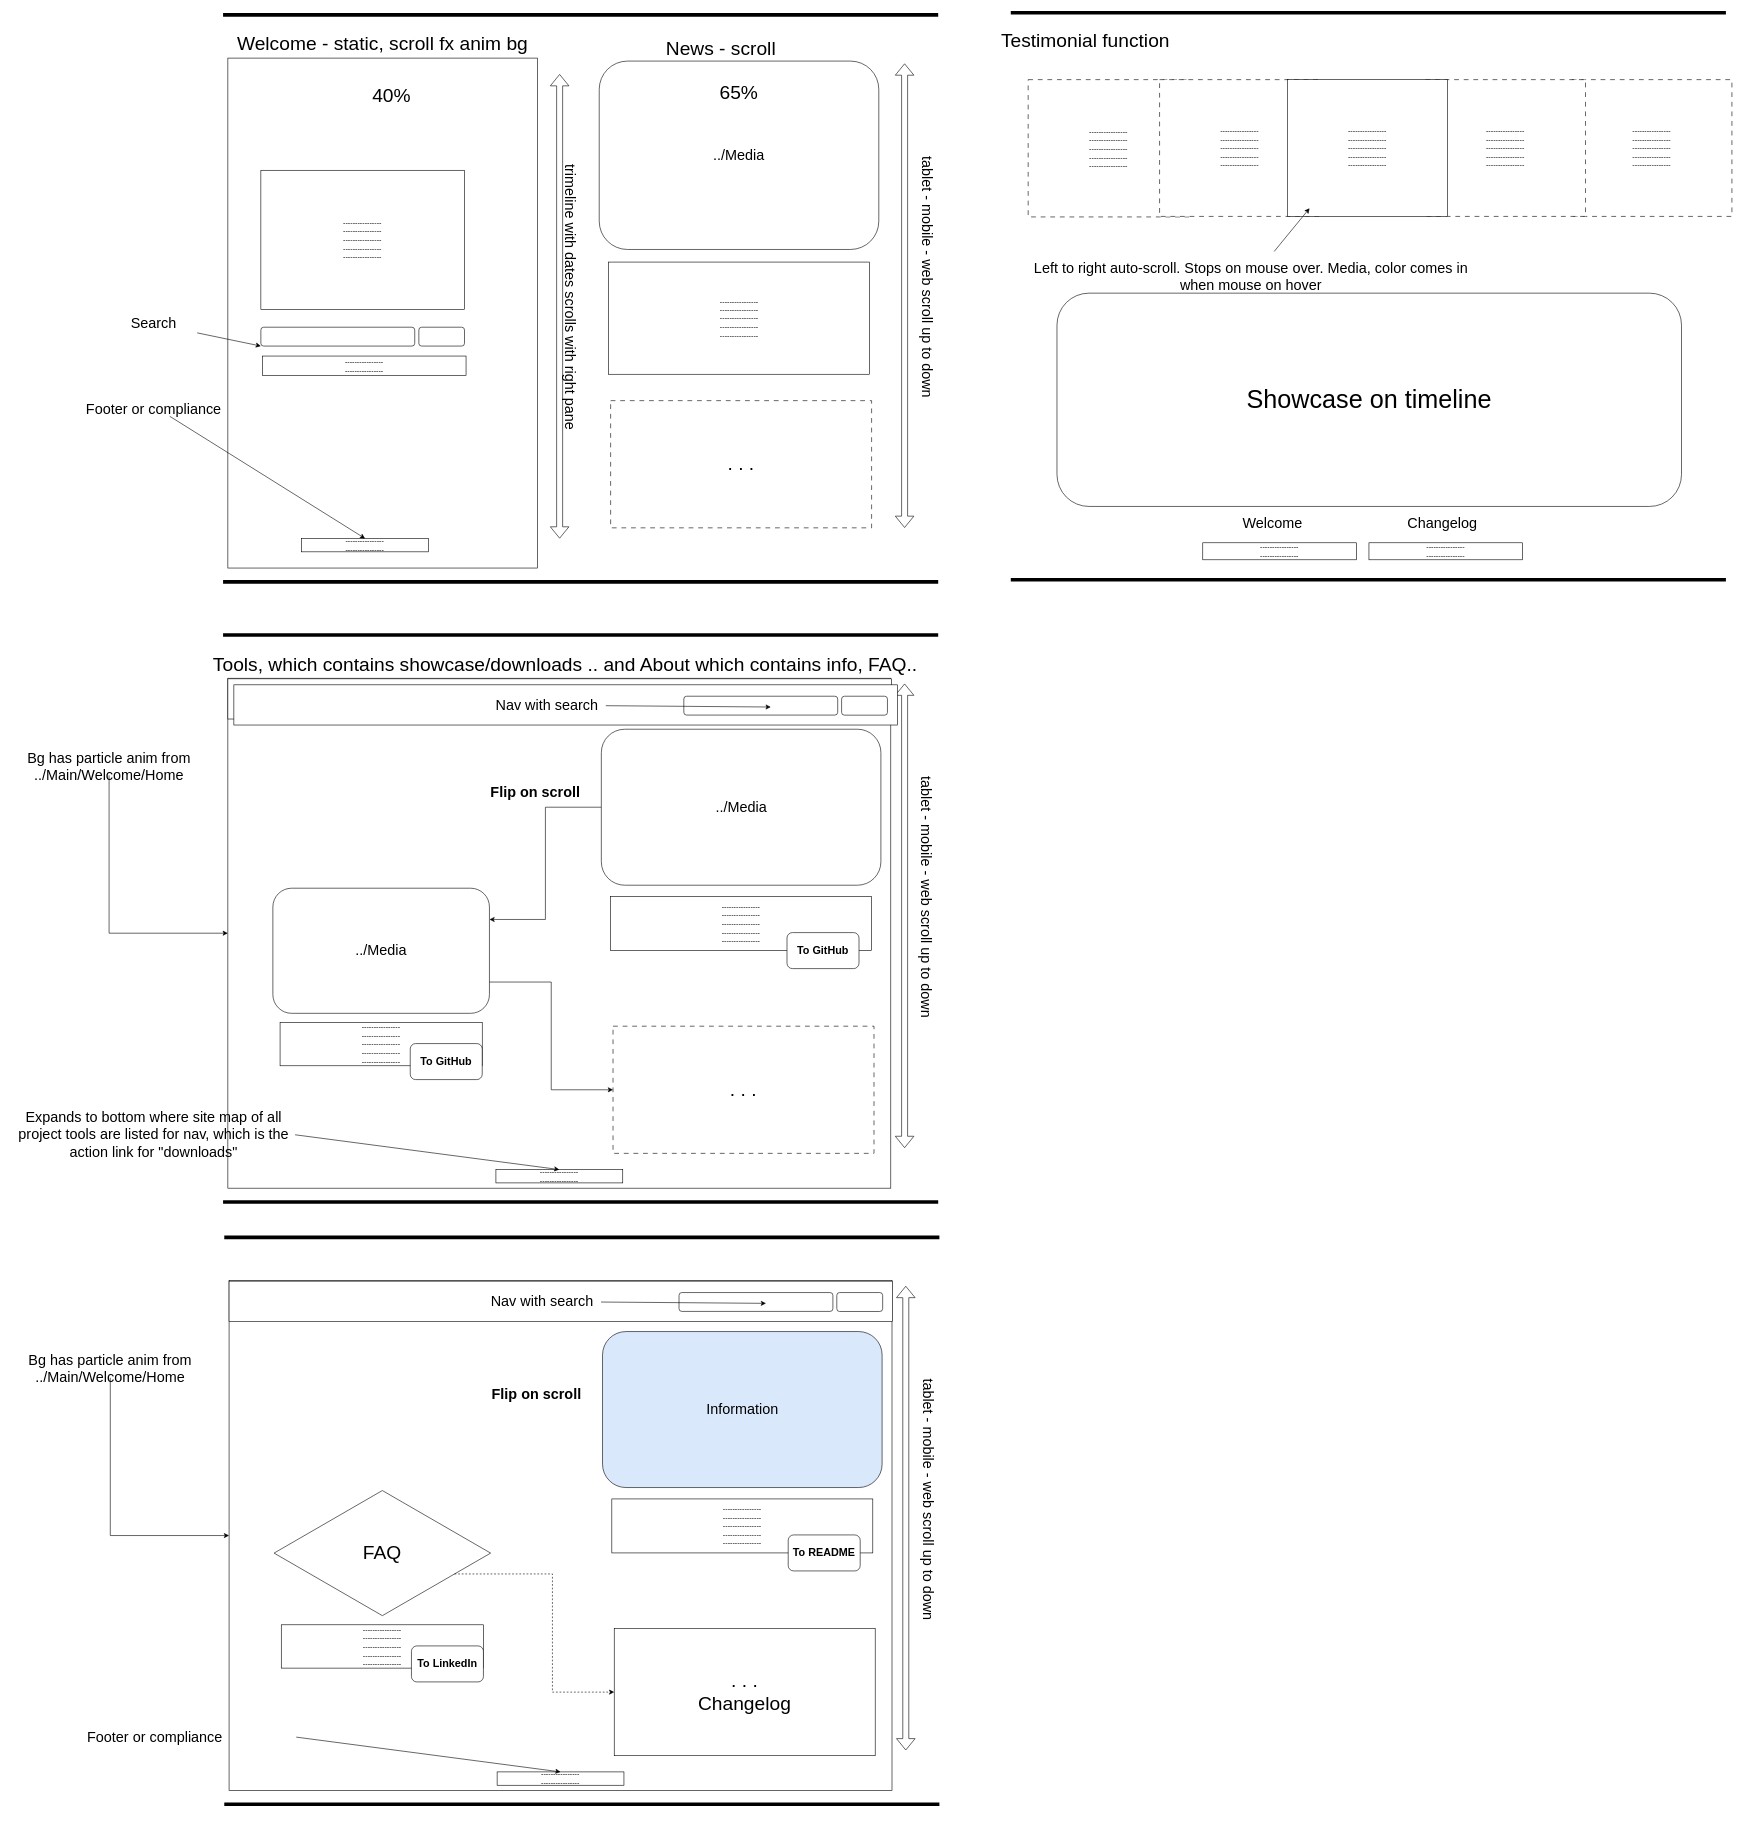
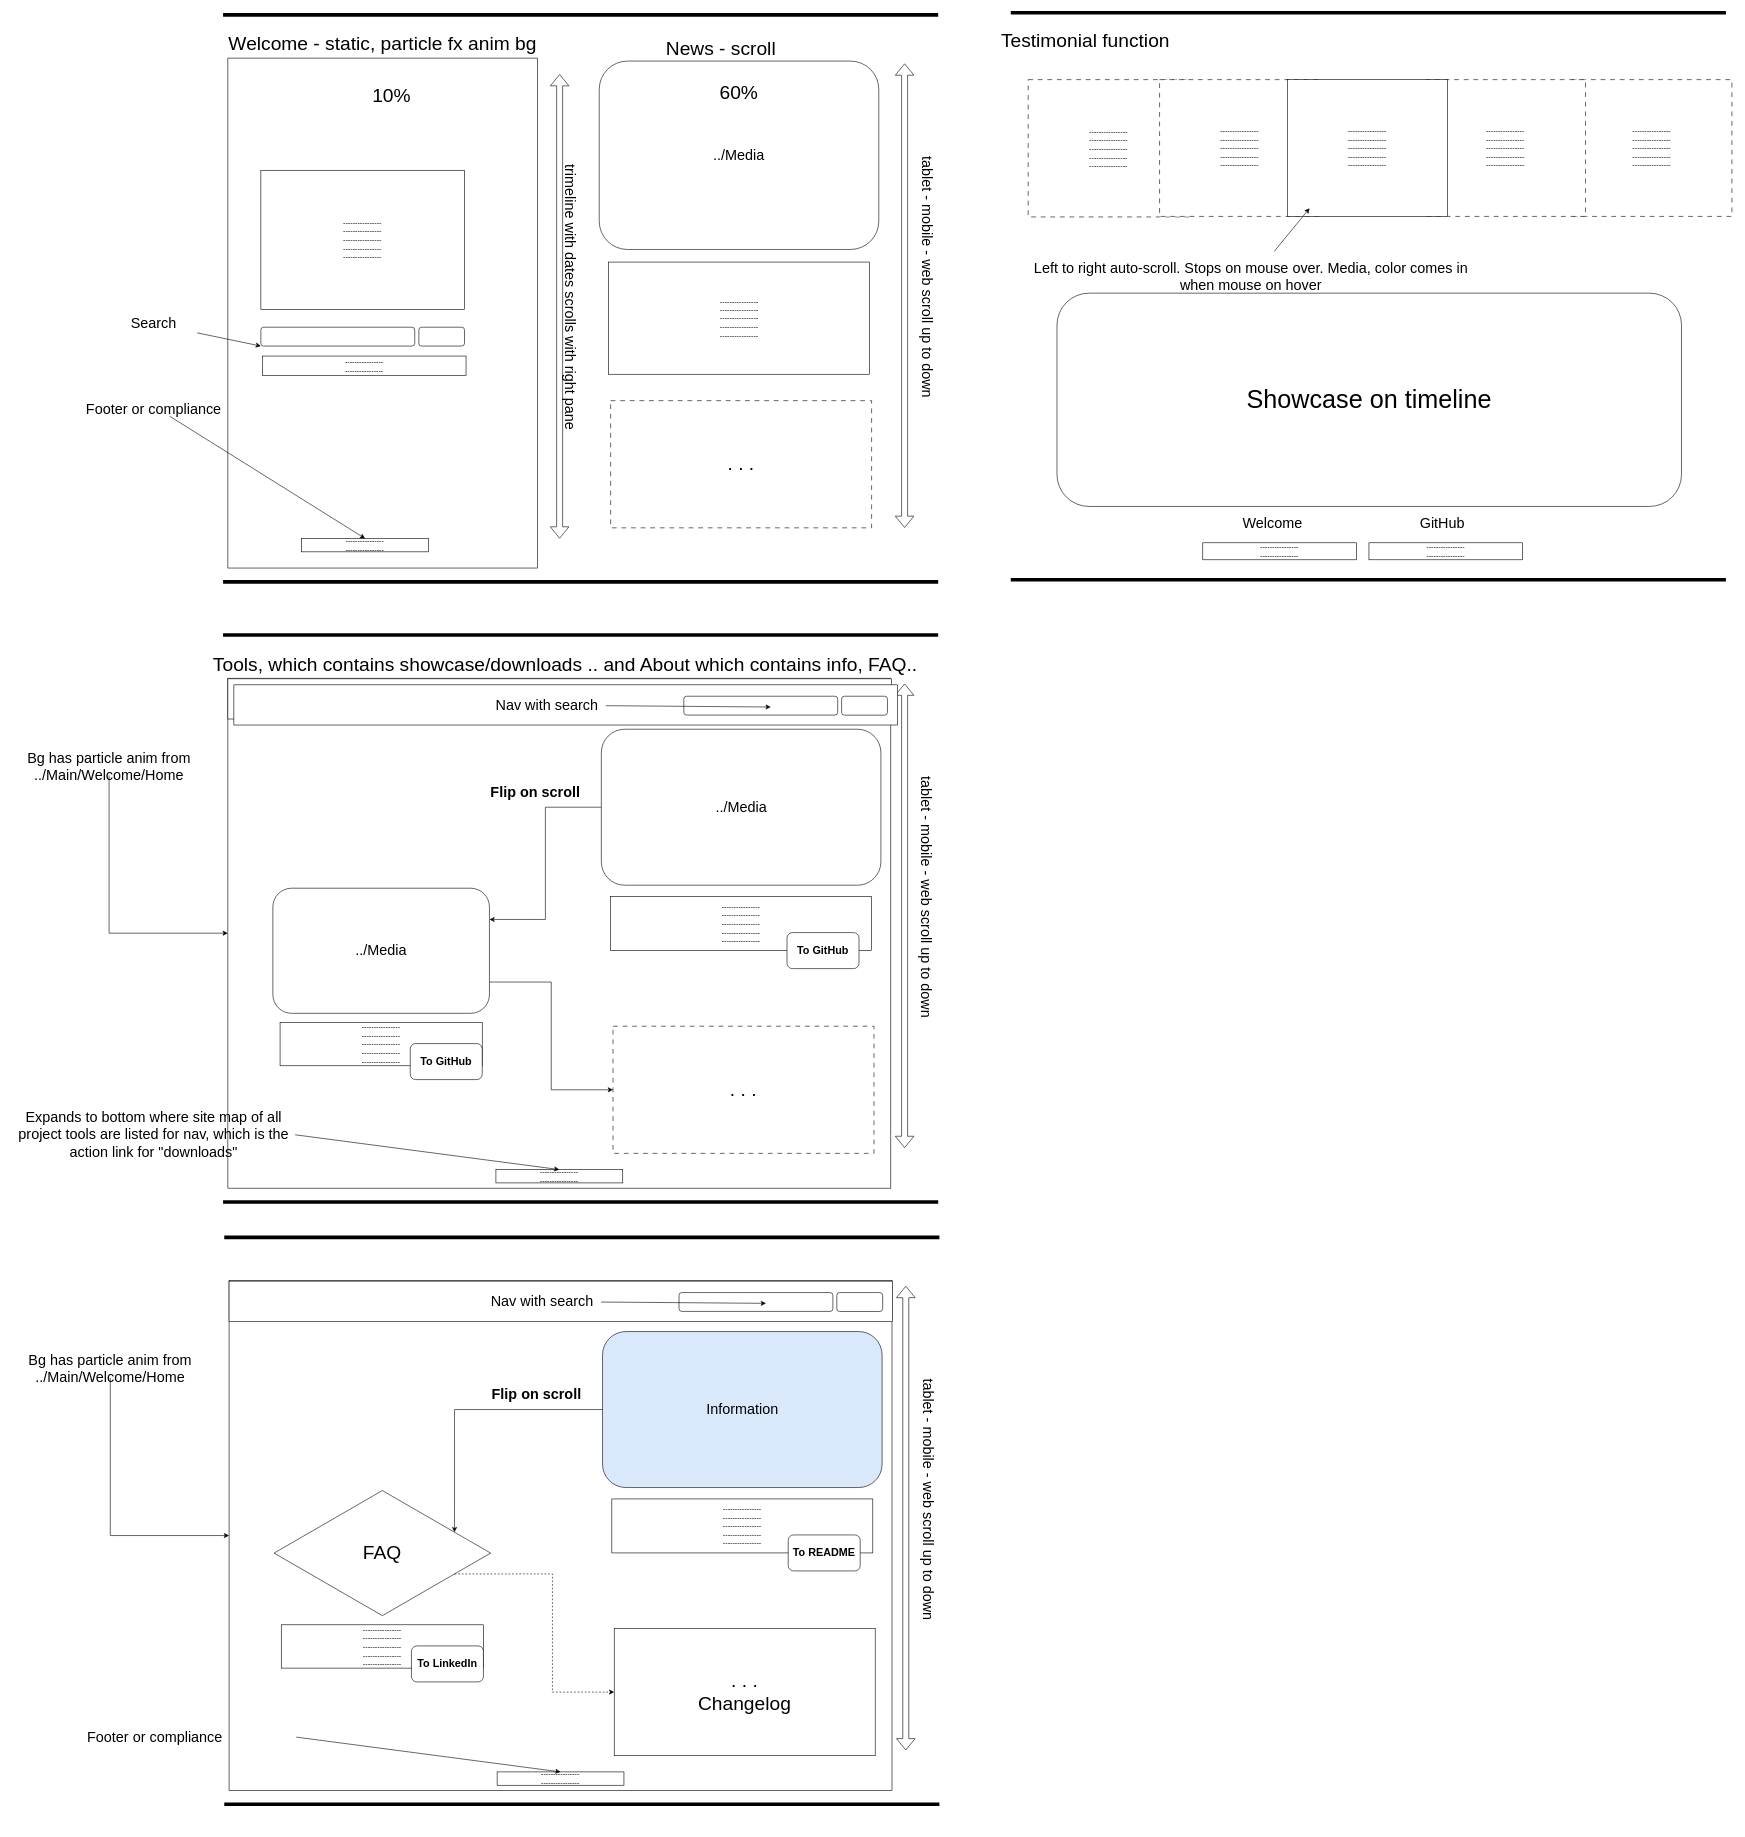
(383, 44) -> (383, 44)
(739, 93) -> (739, 93)
(392, 96) -> (392, 96)
(1442, 524) -> (1442, 524)
none -> (469, 1410)
